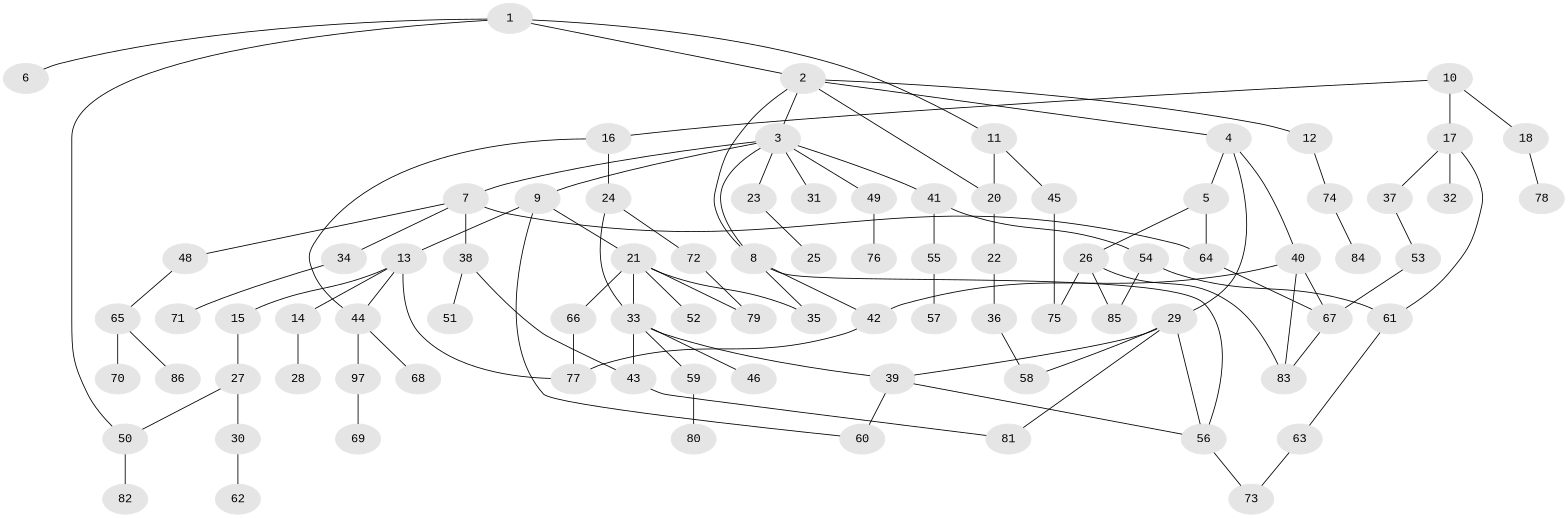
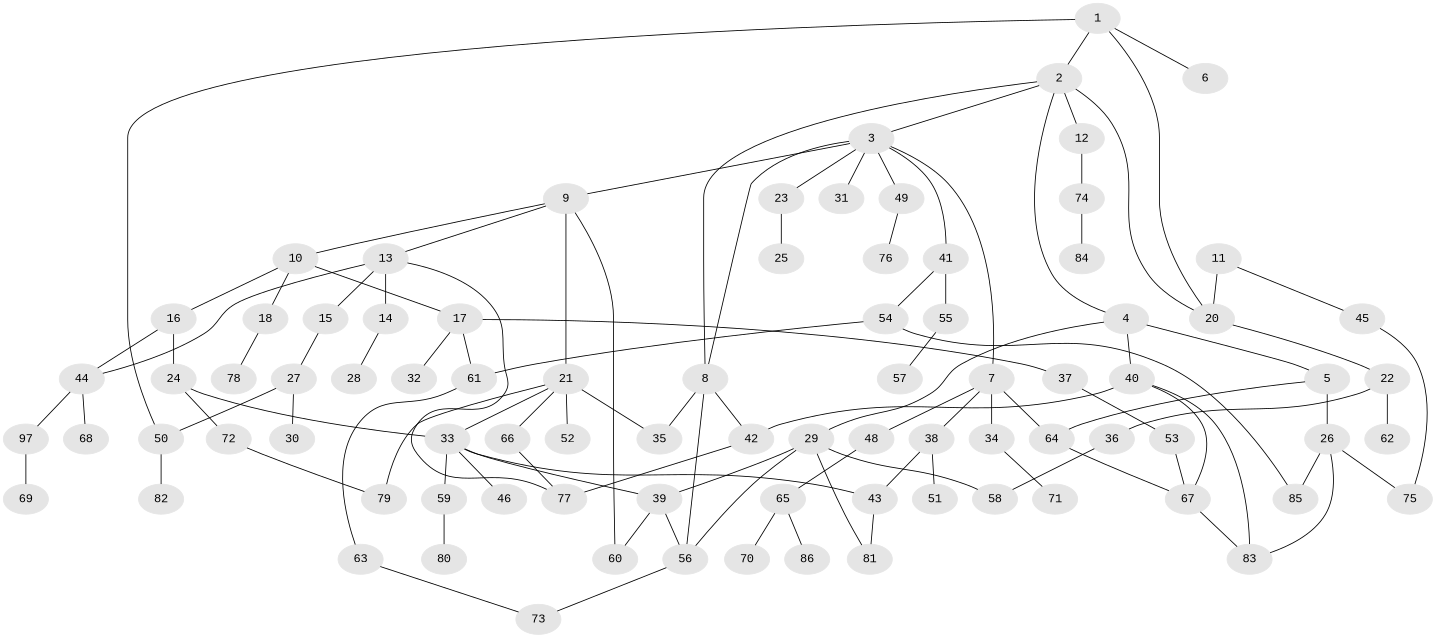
(762, 47) -> (1159, 167)
none -> (430, 228)
(238, 469) -> (1387, 409)
